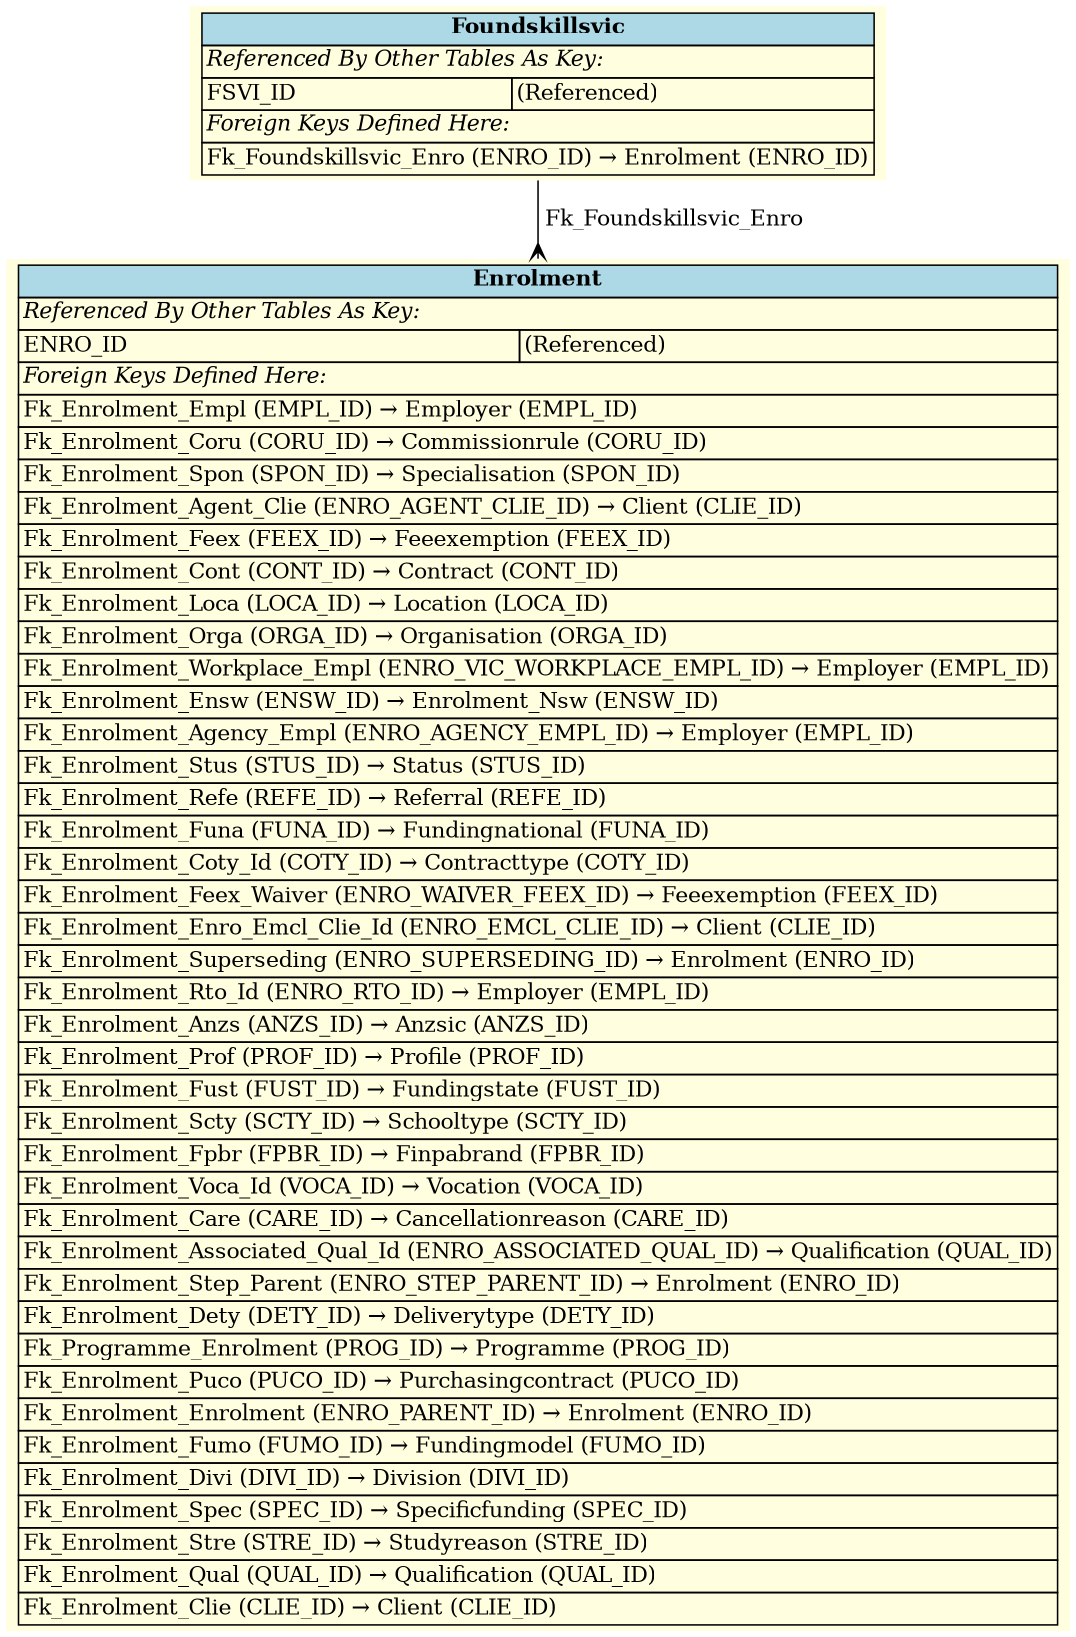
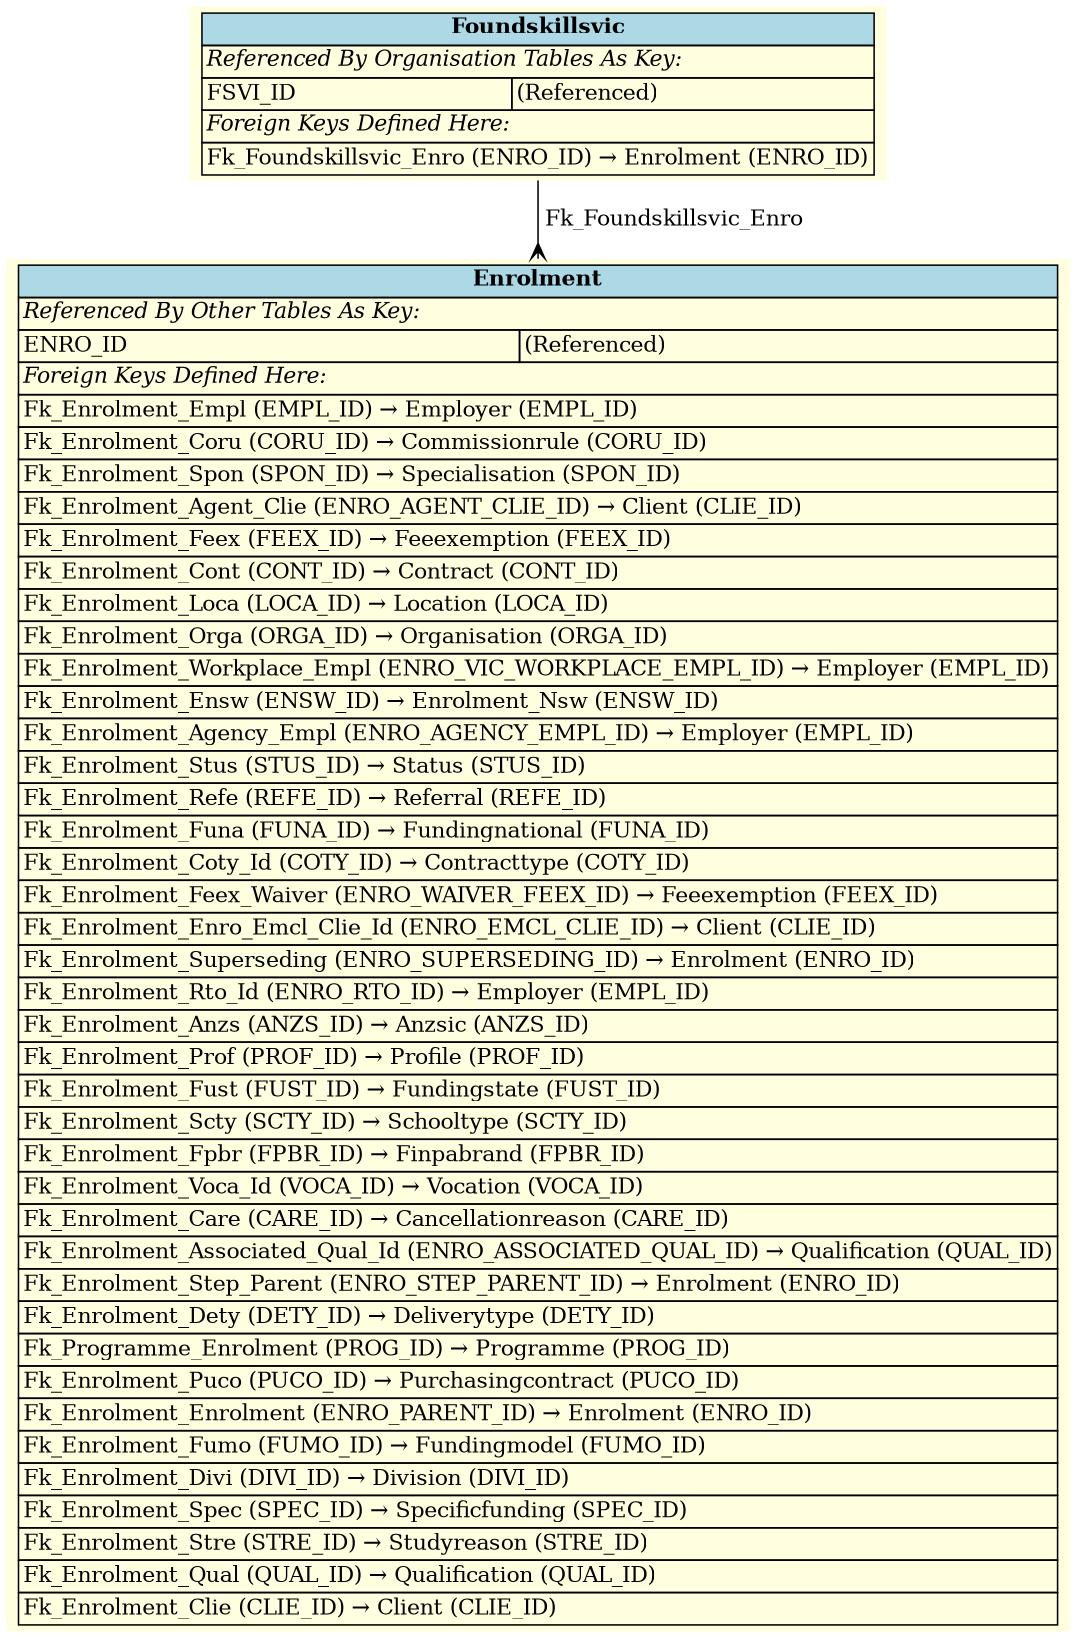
(405, 59) -> (445, 59)
